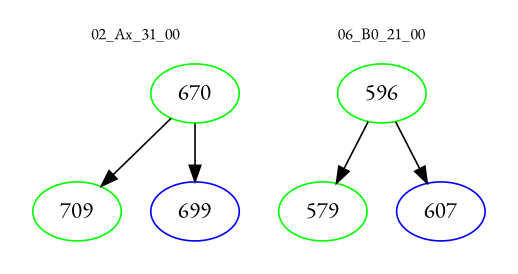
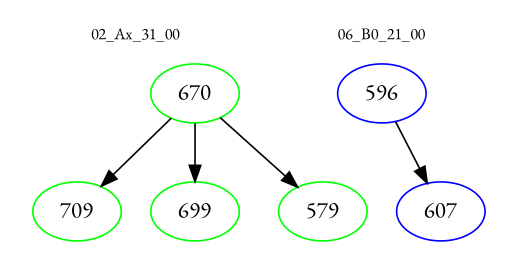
(382, 93) -> (382, 93)
(356, 145) -> (241, 137)
(195, 211) -> (195, 211)
